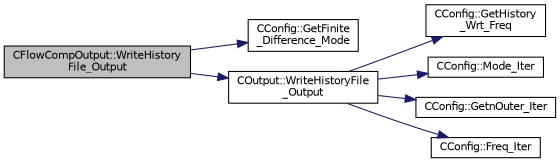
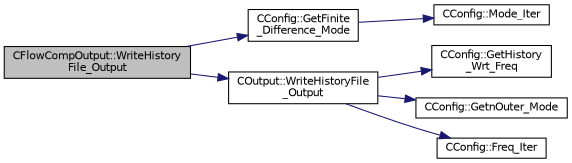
(398, 77) -> (391, 20)
(486, 107) -> (492, 108)
